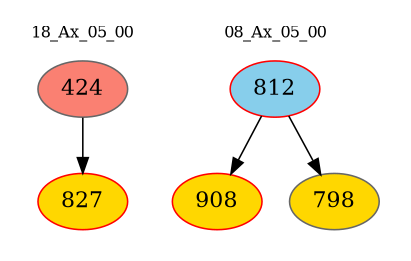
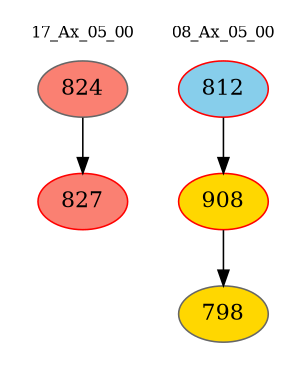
(83, 34) -> (83, 34)
(83, 89) -> (83, 89)
(301, 138) -> (223, 250)
(83, 202) -> (83, 202)
